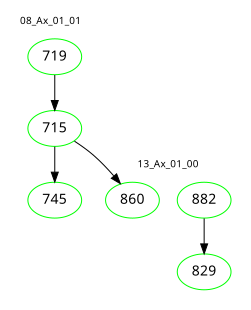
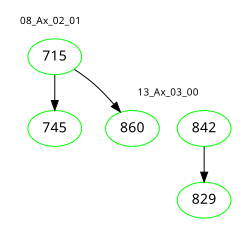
(51, 21) -> (51, 21)
(55, 57) -> none
(168, 165) -> (168, 93)
(204, 200) -> (204, 128)
